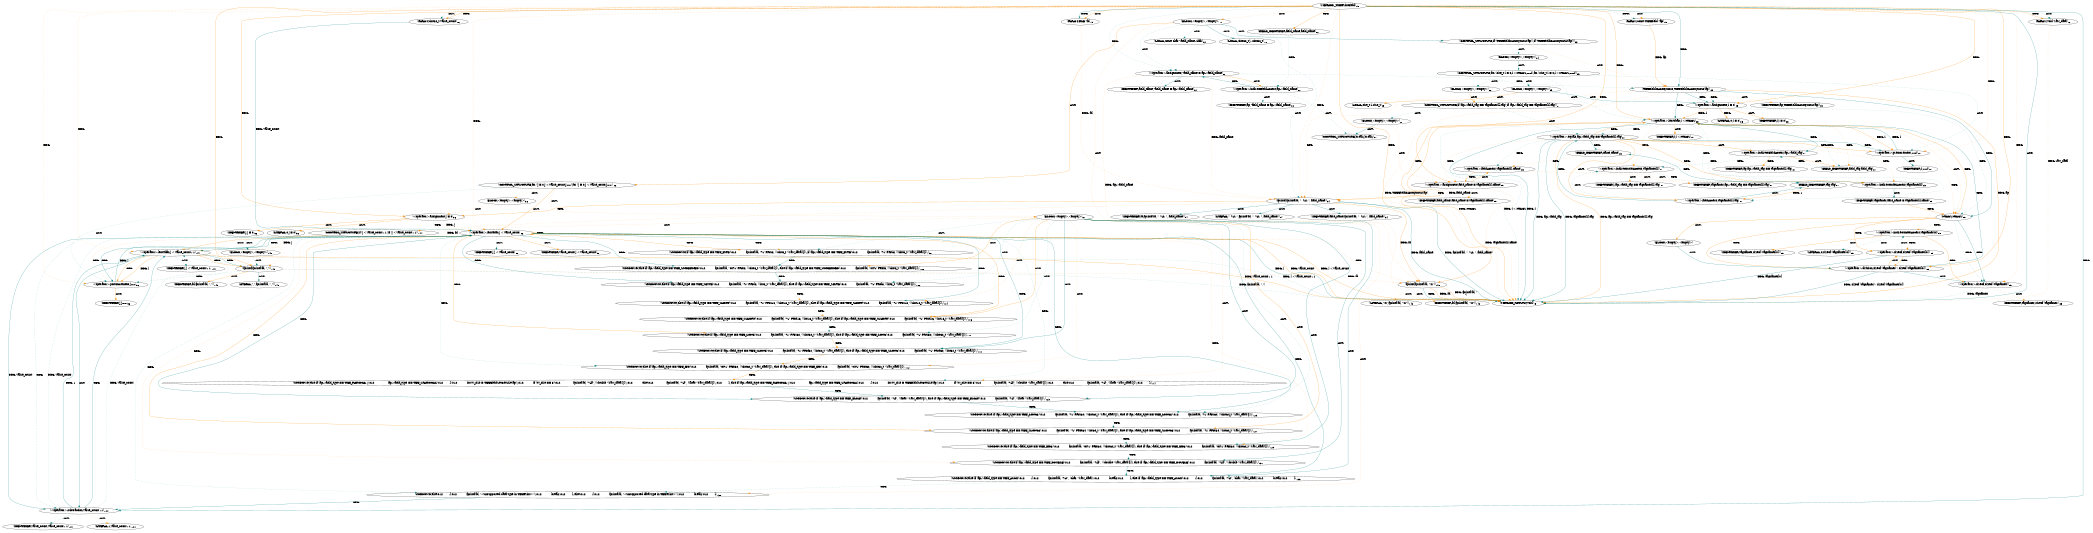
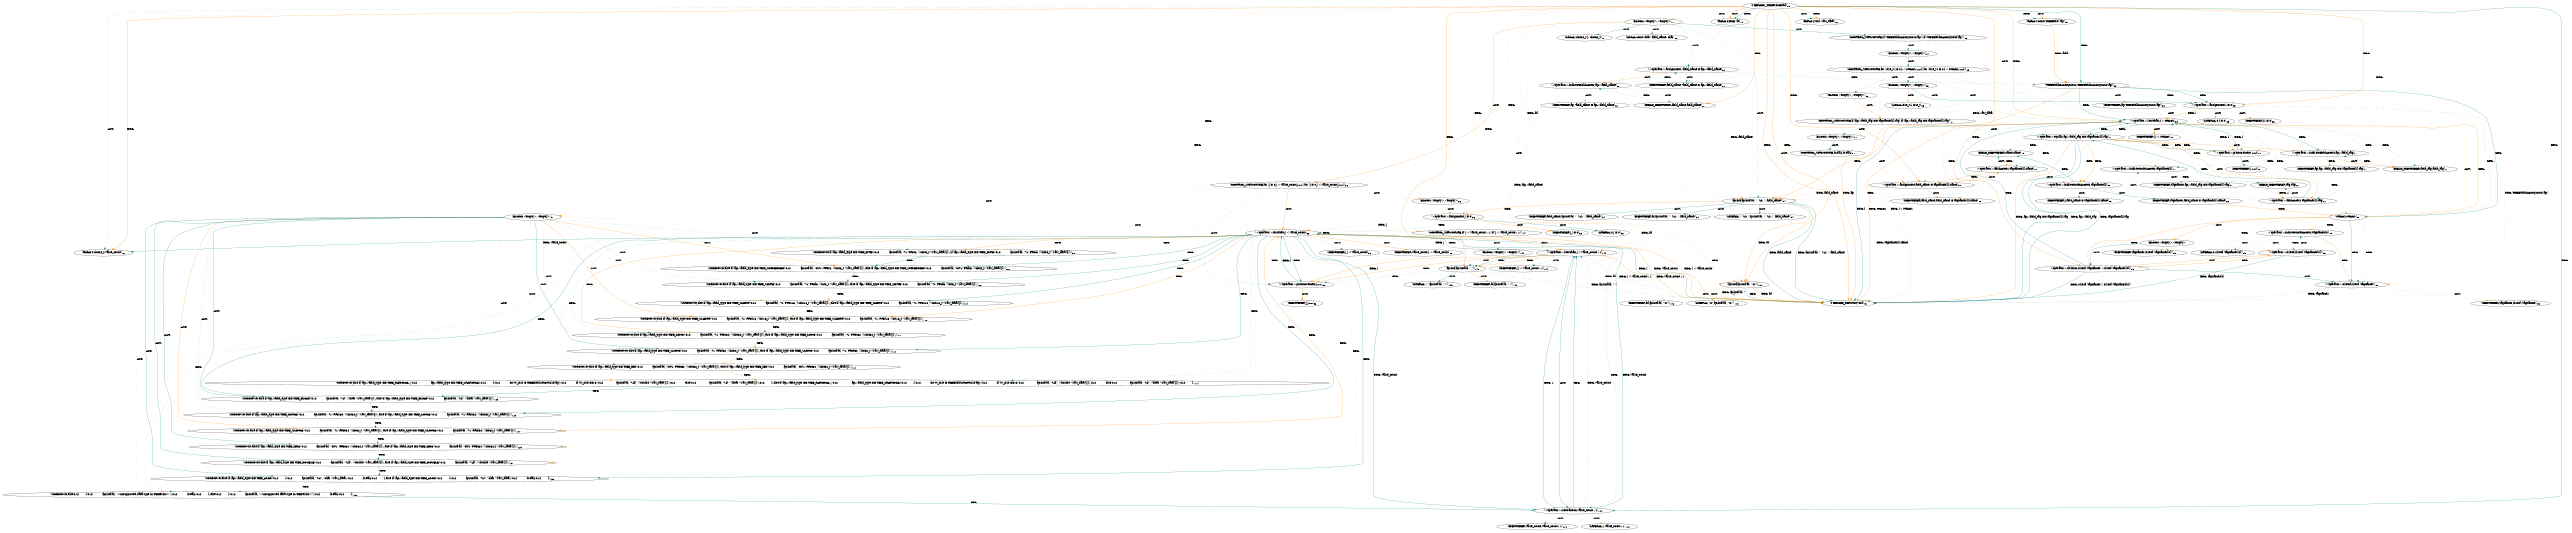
(433, 13) -> (1475, 18)
(1171, 15) -> none
(1661, 58) -> (2061, 54)
(2037, 66) -> (1788, 165)
(1174, 81) -> (1687, 77)
(1228, 82) -> (1647, 80)
(1264, 97) -> (1585, 95)
(1316, 108) -> (1645, 91)
(1728, 113) -> (2219, 113)
(1744, 113) -> (2236, 113)
(1797, 125) -> (2208, 132)
(1630, 128) -> (2115, 129)
(1608, 129) -> (2104, 127)
(1593, 145) -> (2030, 144)
(256, 161) -> (552, 239)
none -> (1998, 163)
(1702, 169) -> (2199, 174)
(1629, 185) -> none
(1472, 192) -> (1931, 192)
none -> (2079, 201)
(1880, 223) -> (2254, 226)
(356, 224) -> (1541, 225)
(110, 240) -> (1623, 251)
(1829, 242) -> (2222, 242)
(1949, 300) -> (1945, 112)
